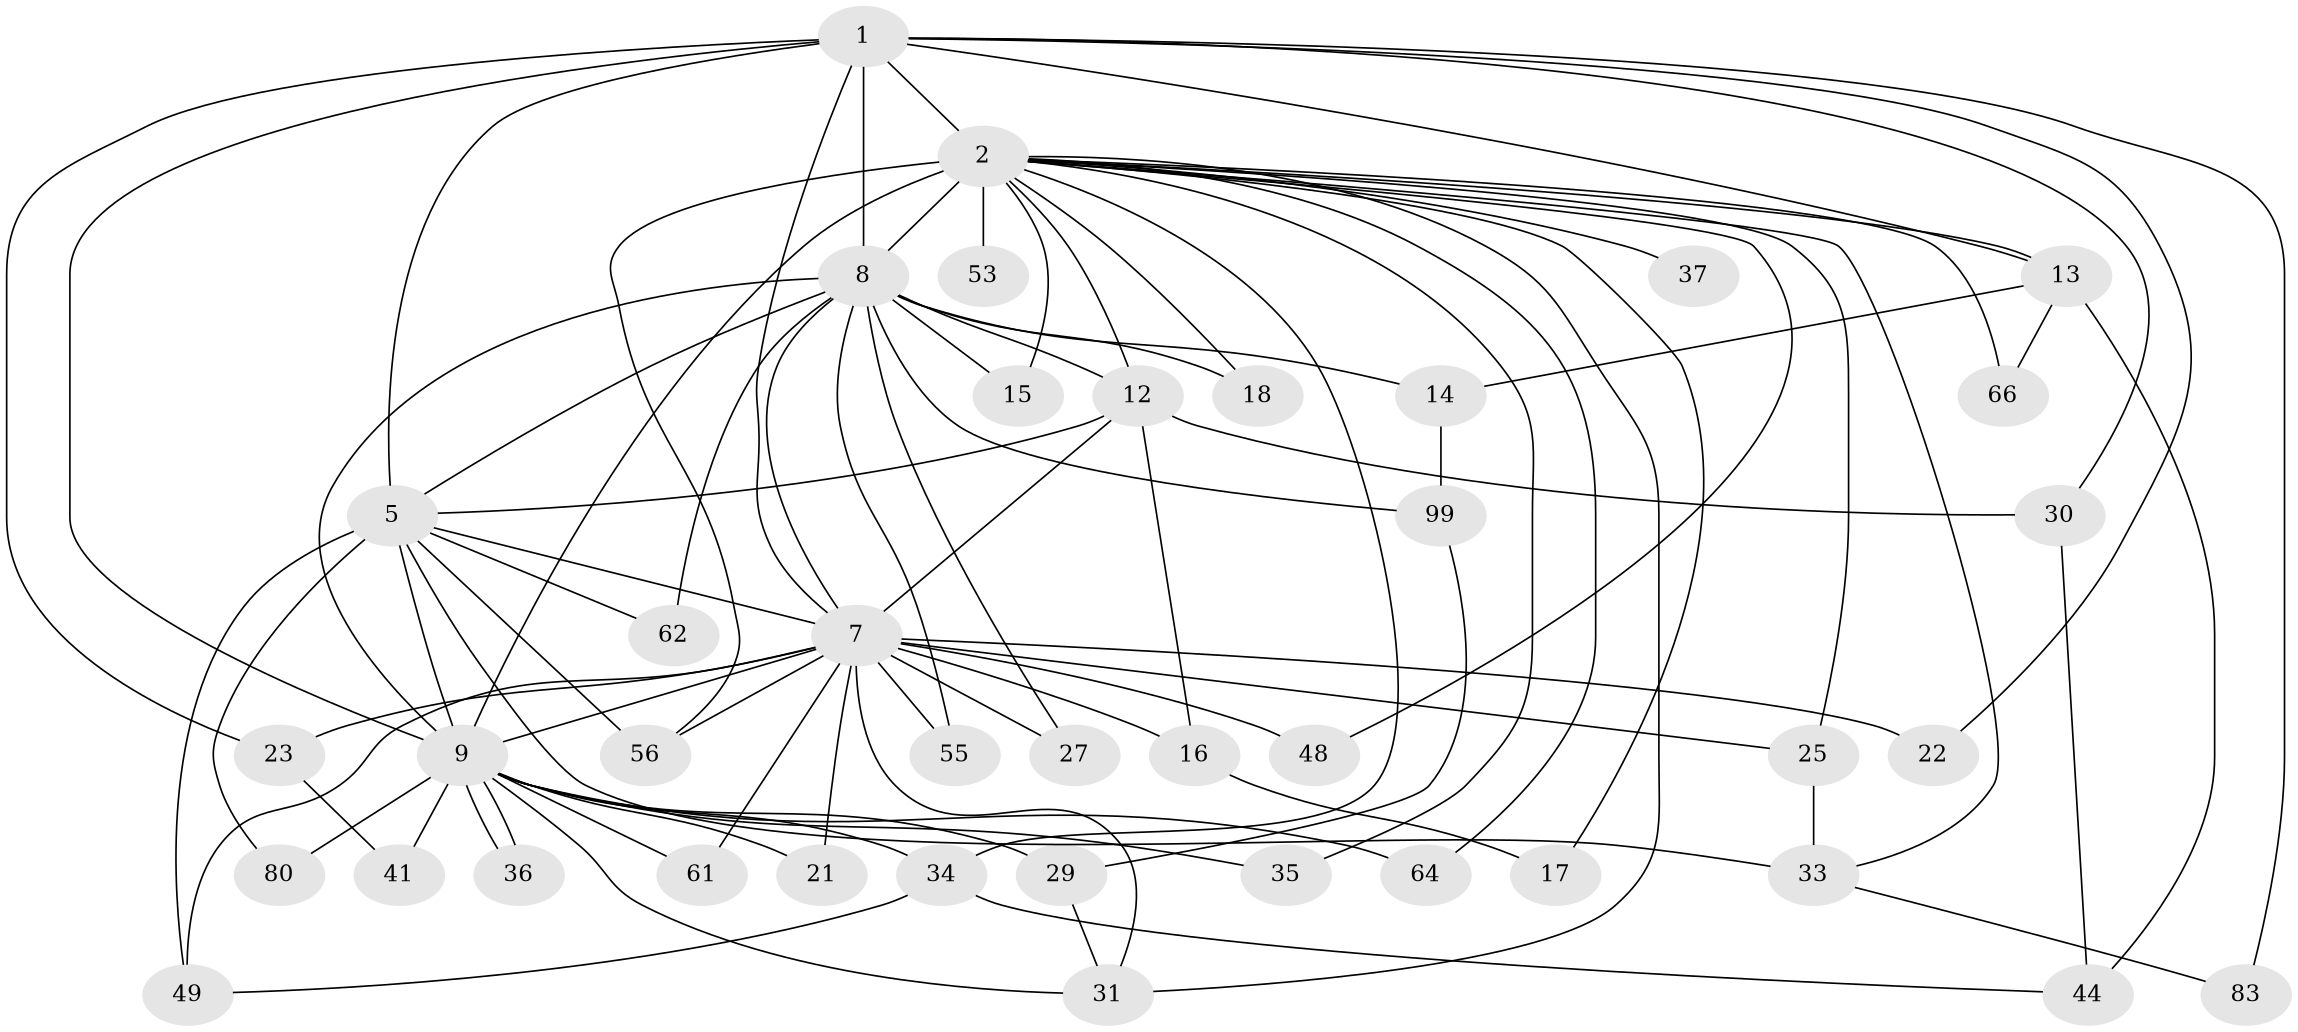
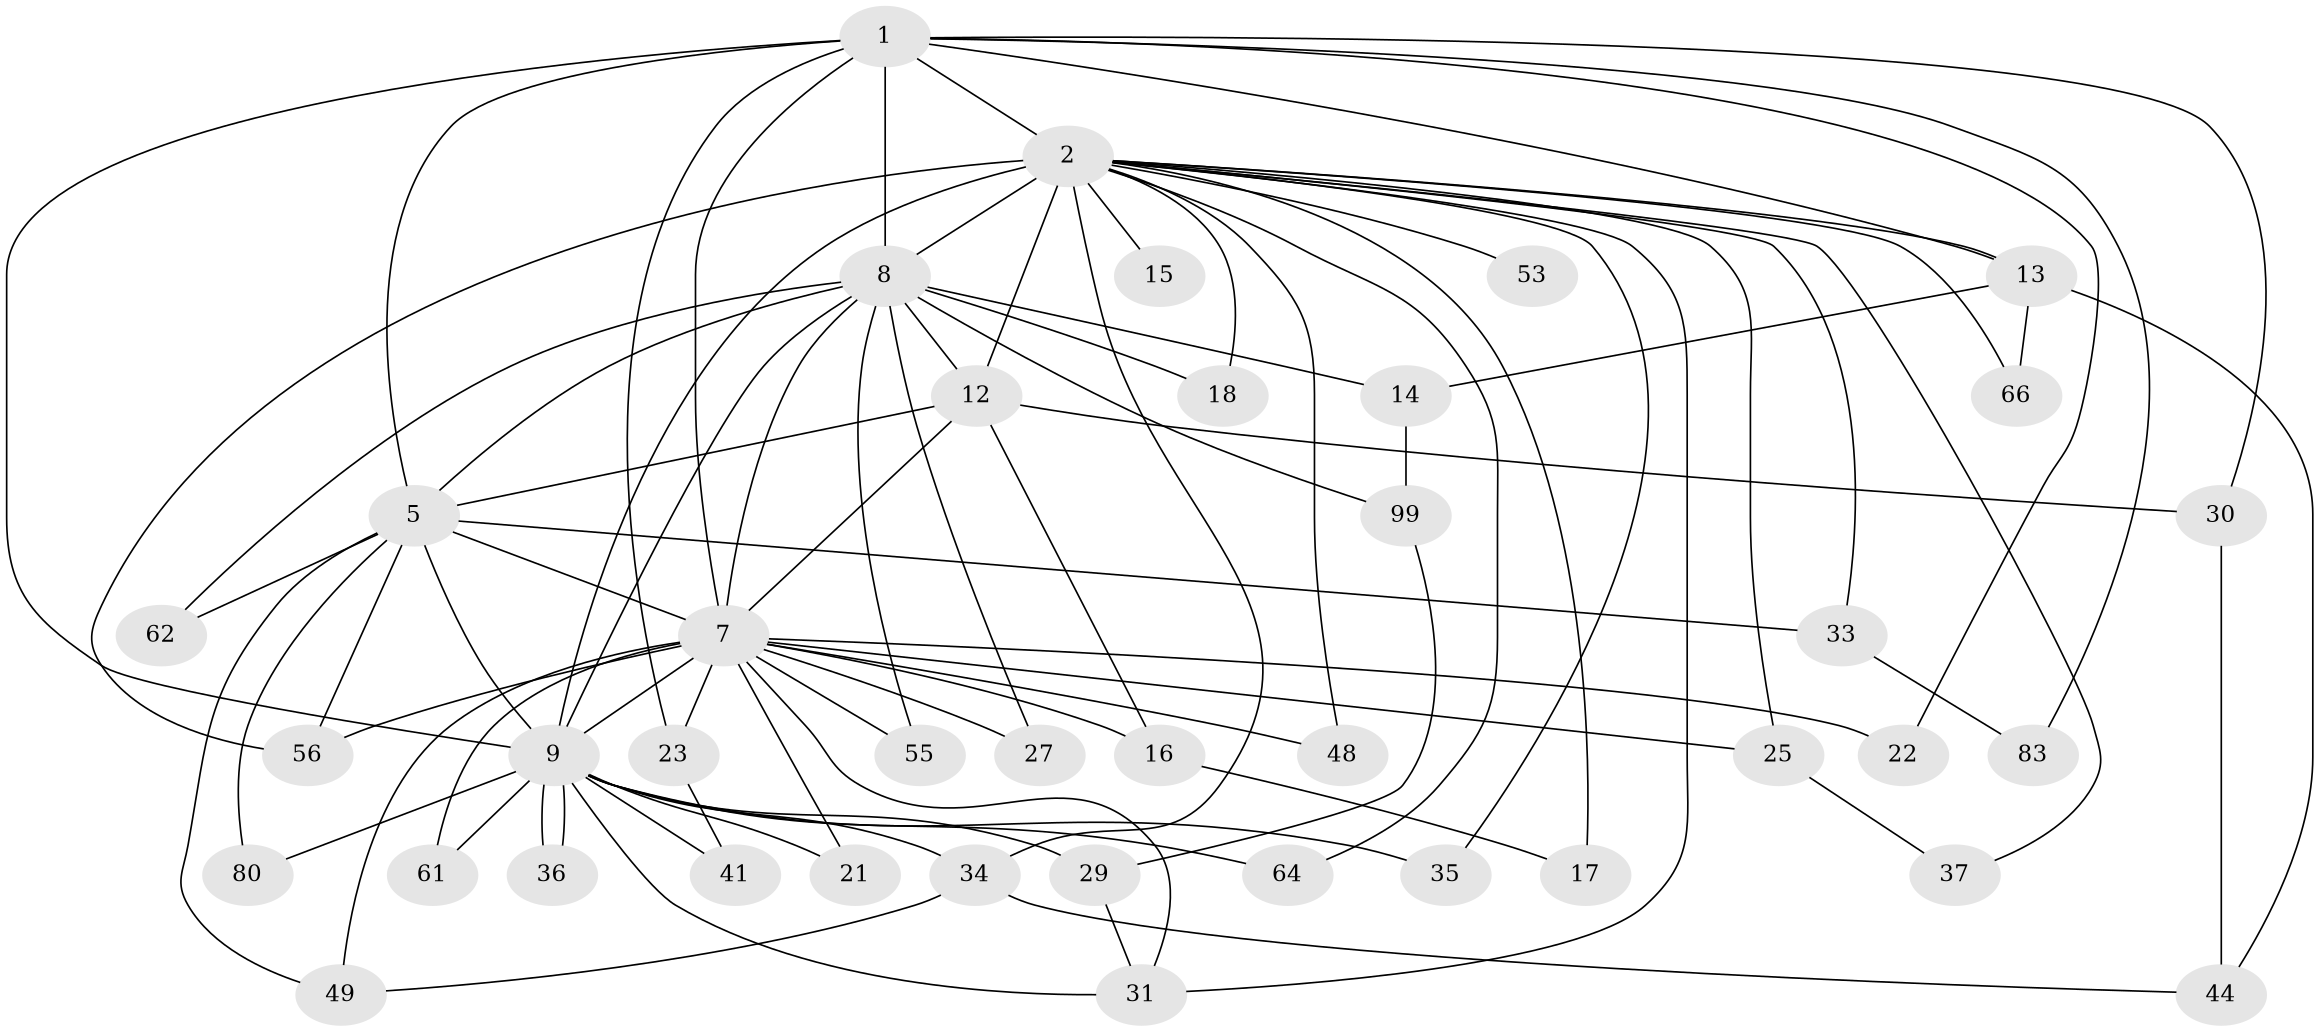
(941, 336) -> none
(1814, 815) -> (1867, 815)
